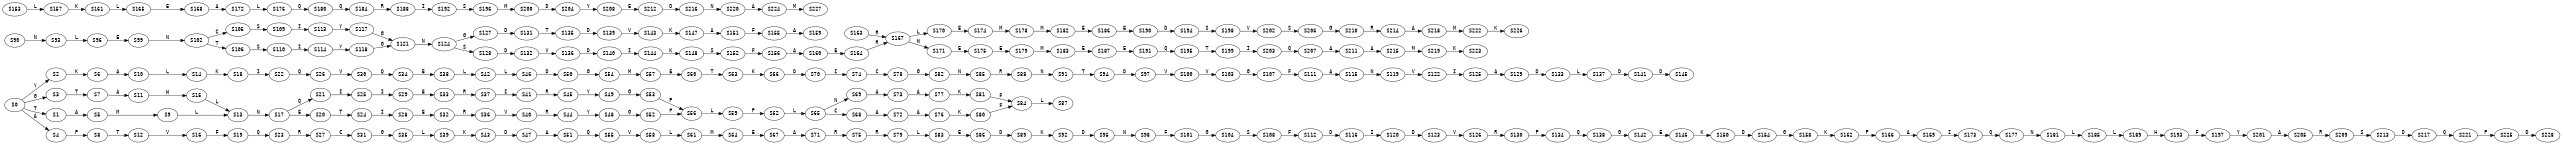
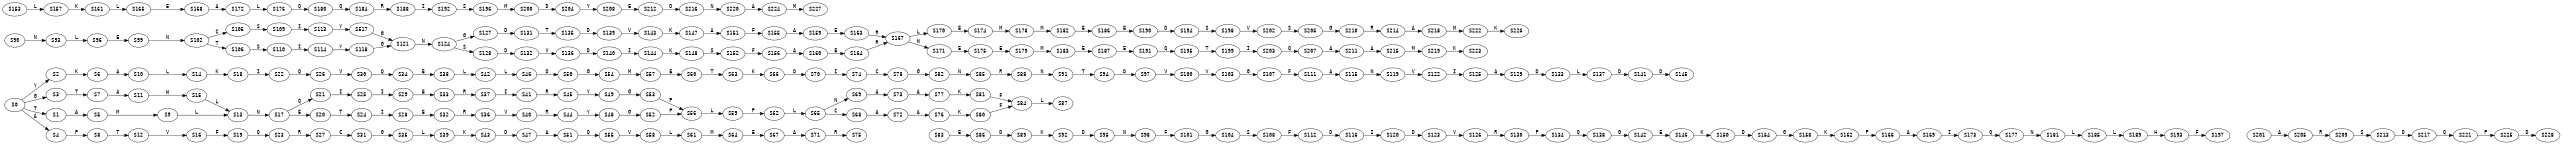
(362, 30) -> (362, 30)
none -> (834, 33)
(898, 135) -> none
(2236, 135) -> none
